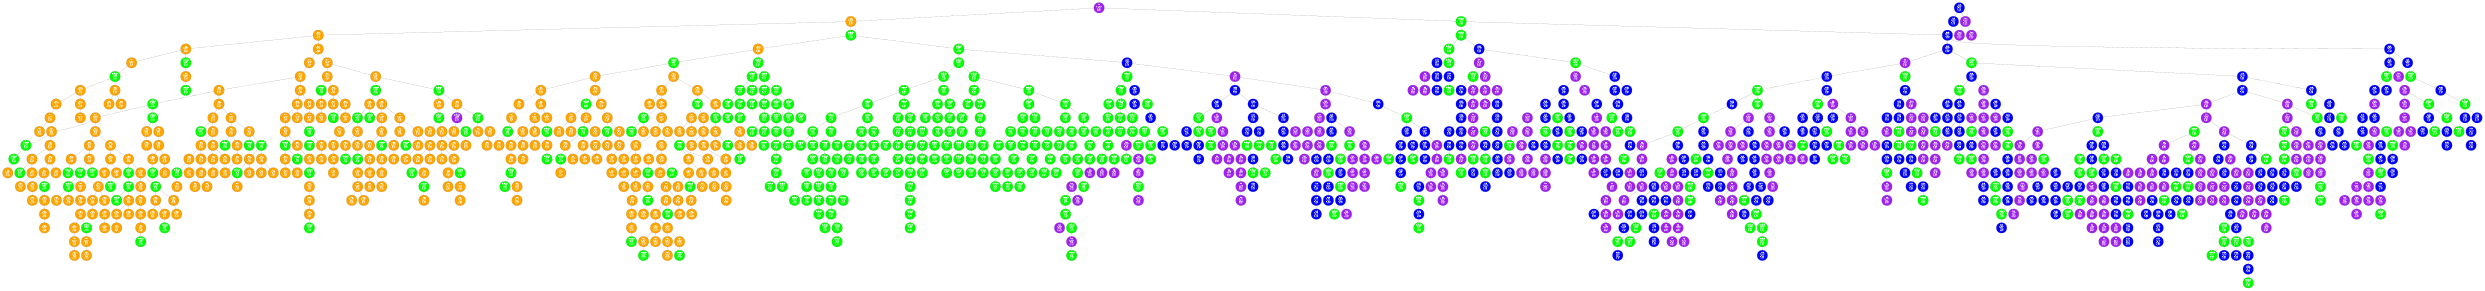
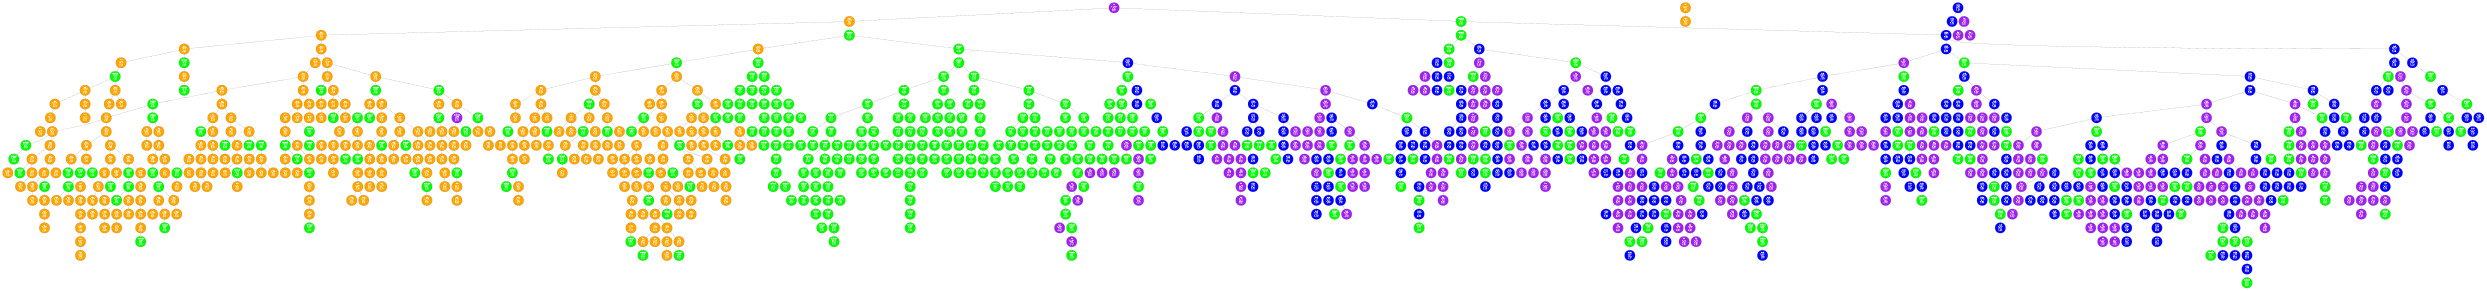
(87, 228) -> none
